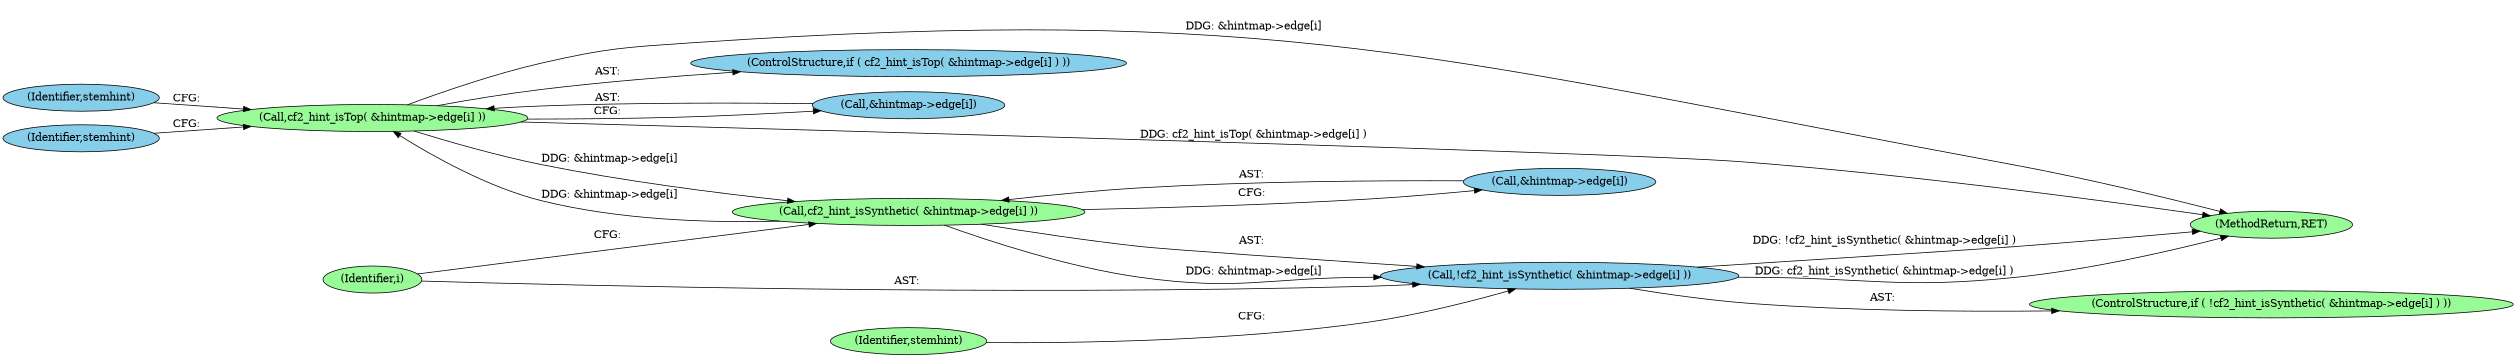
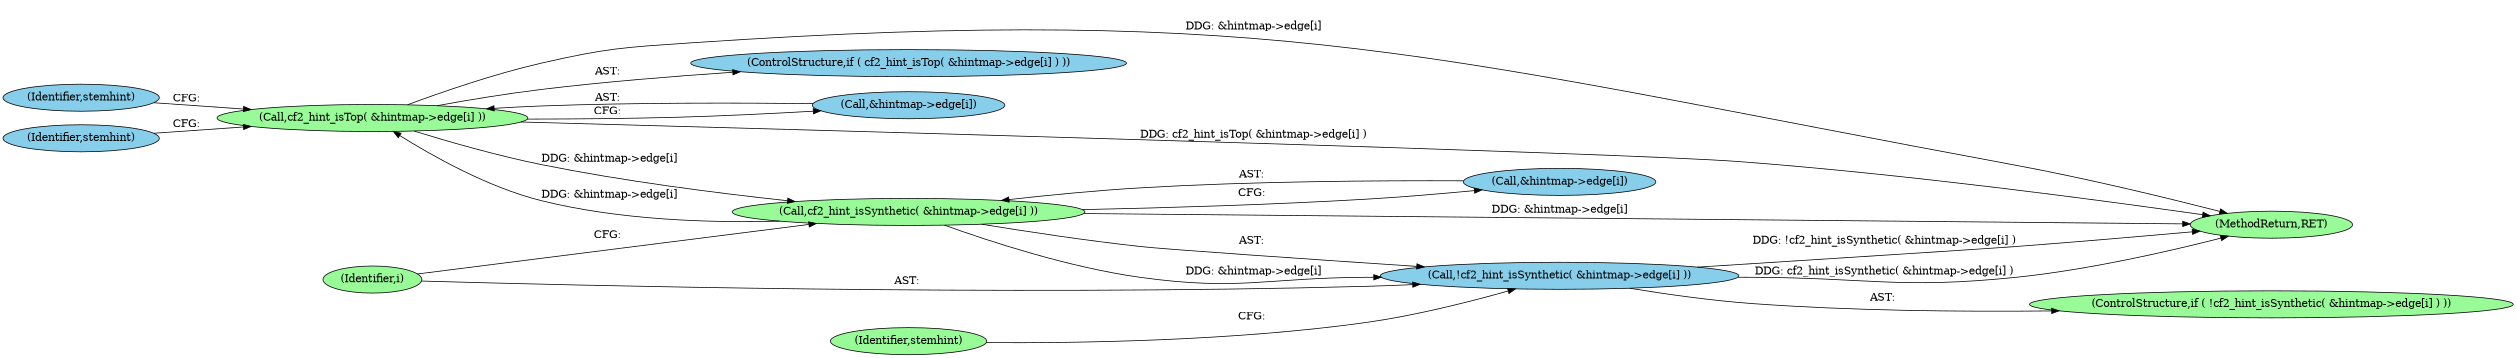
none -> (1633, 219)
